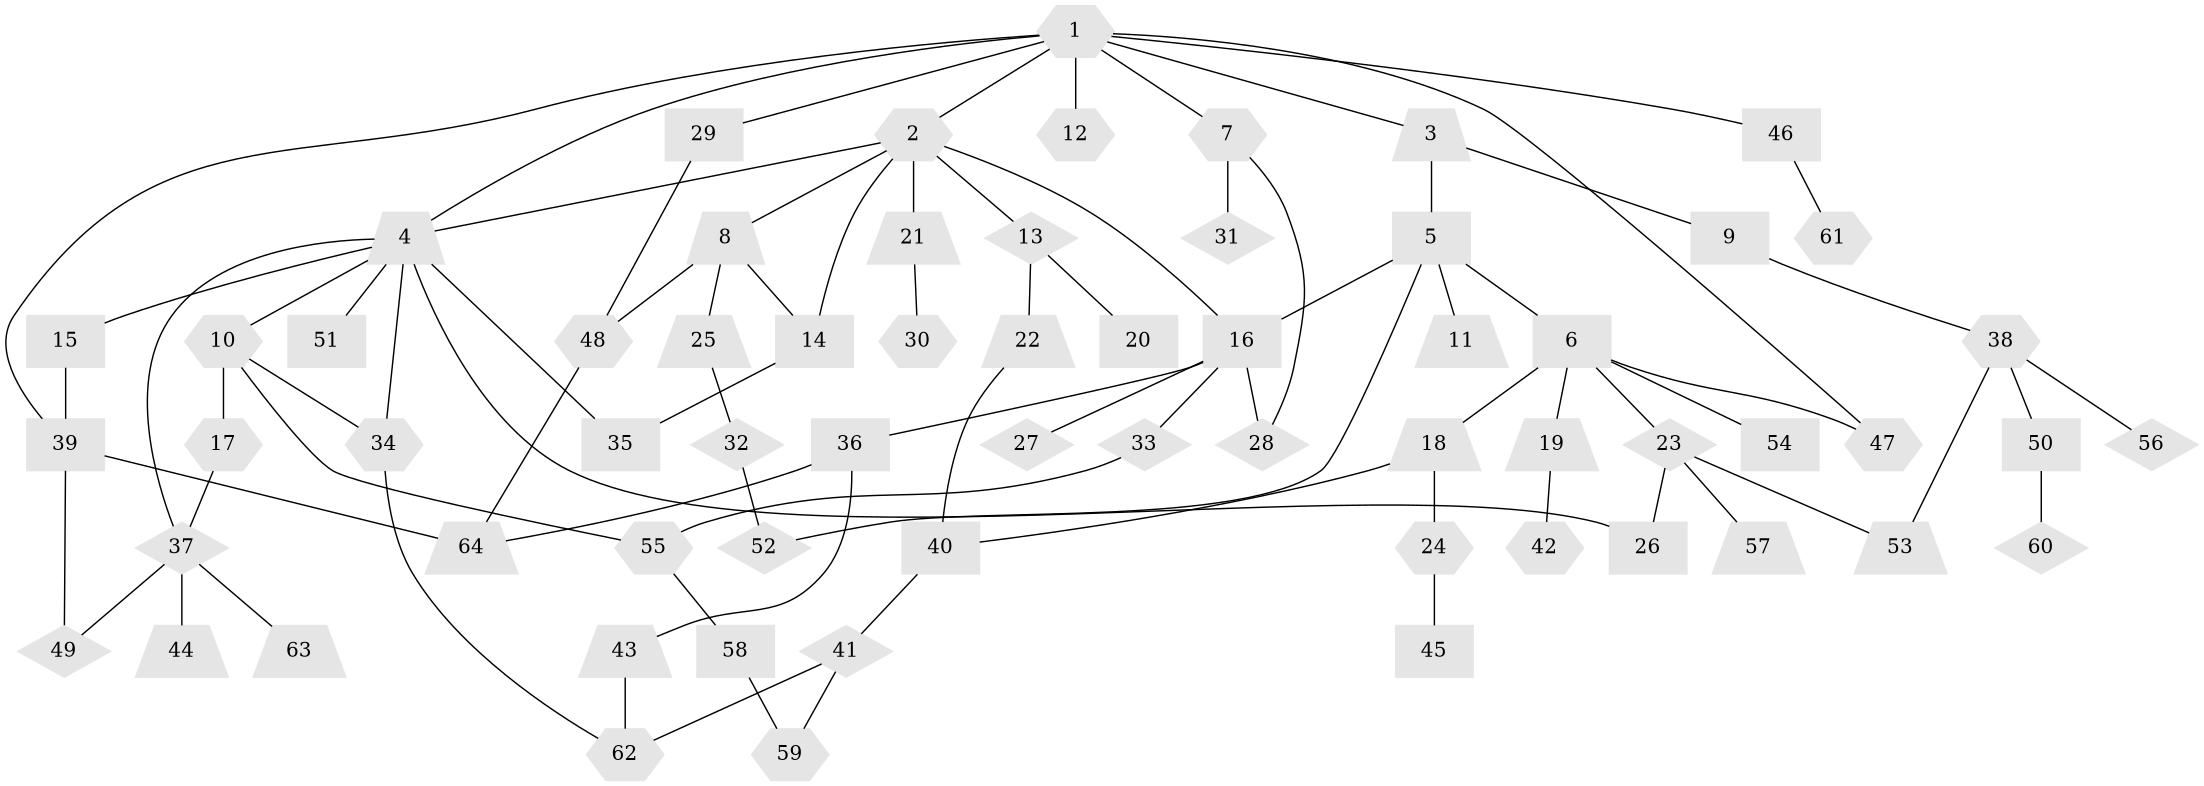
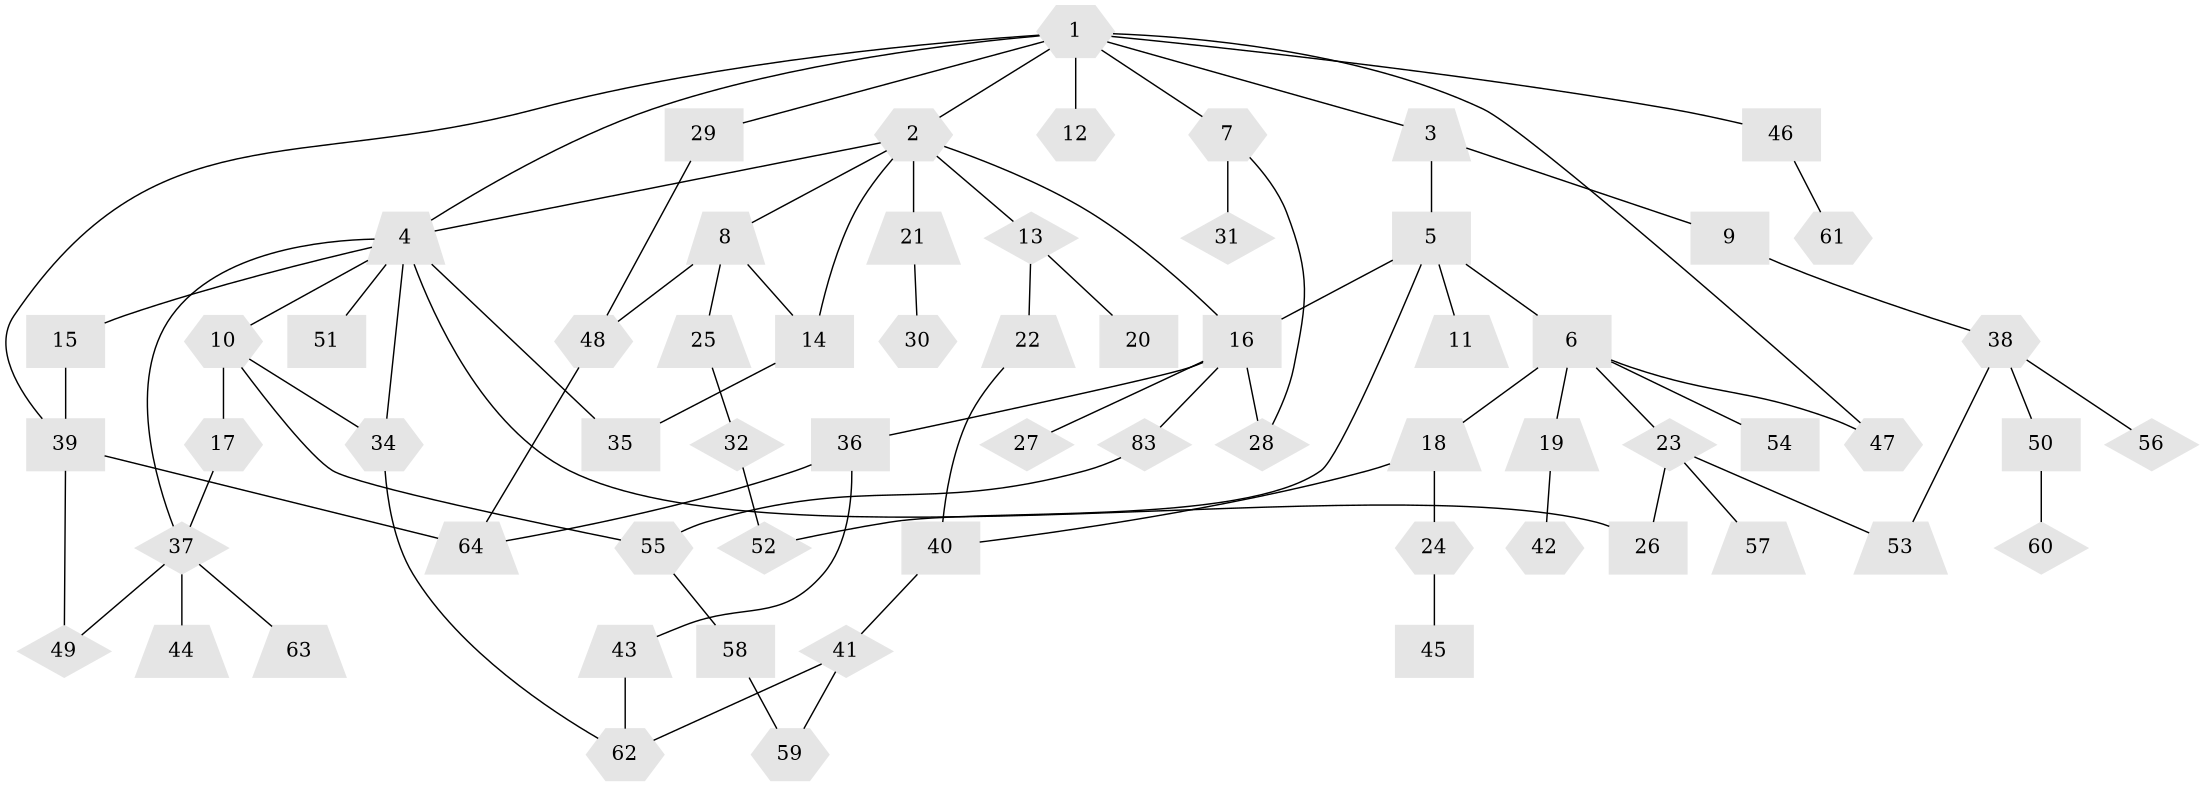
(1145, 445) -> (1145, 445)
